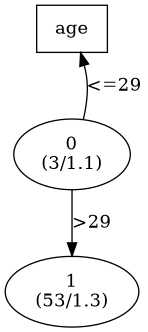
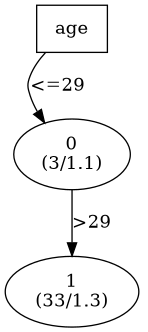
(87, 93) -> (29, 80)
(72, 292) -> (72, 292)
